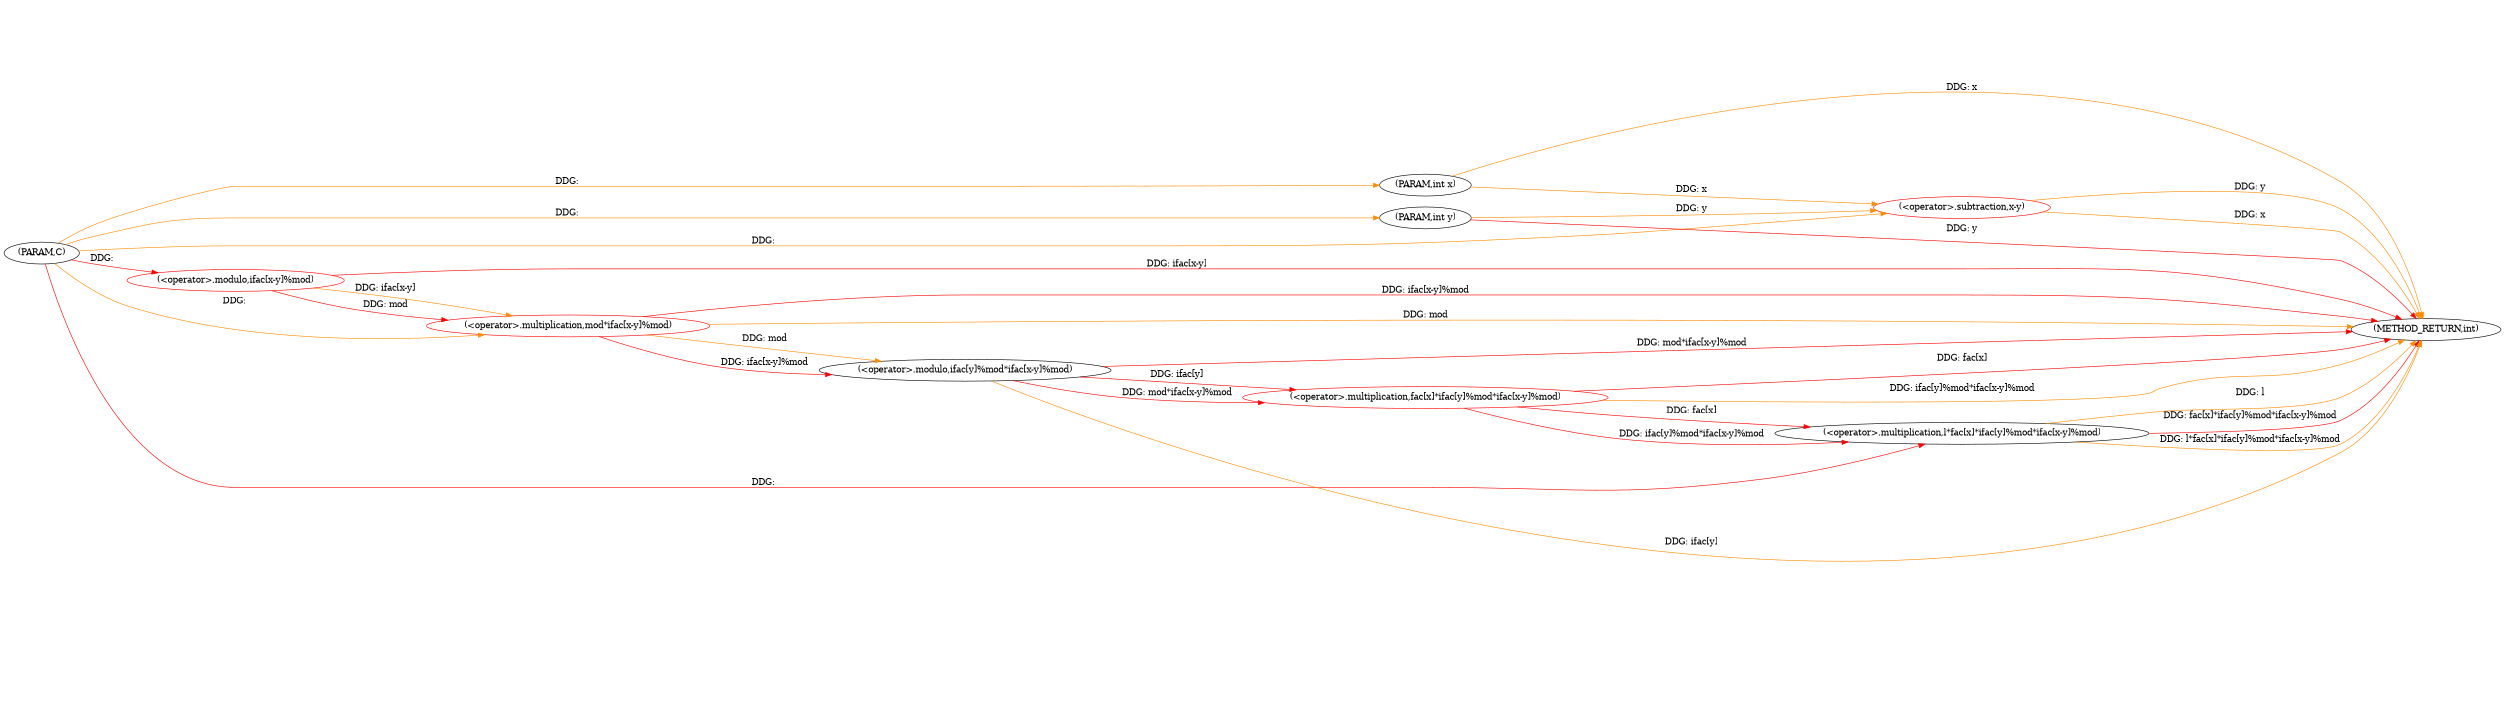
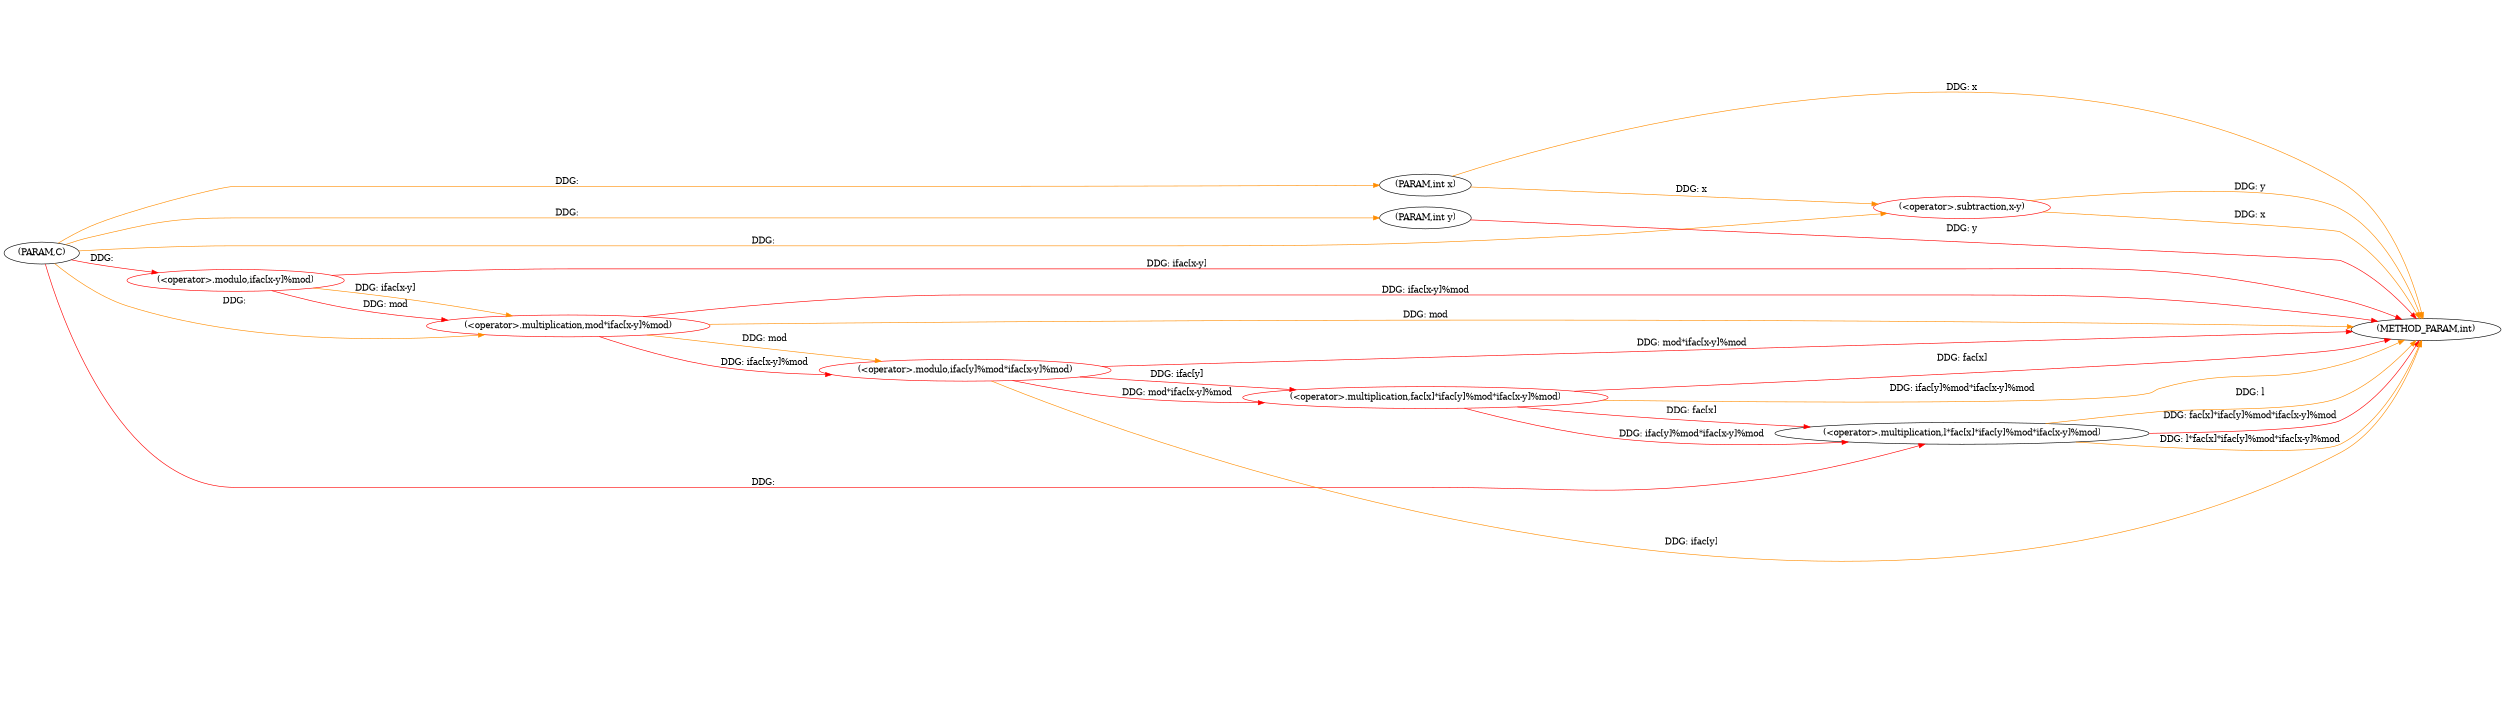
(1671, 215) -> none
(2426, 330) -> (2426, 330)
(965, 370) -> (965, 370)
